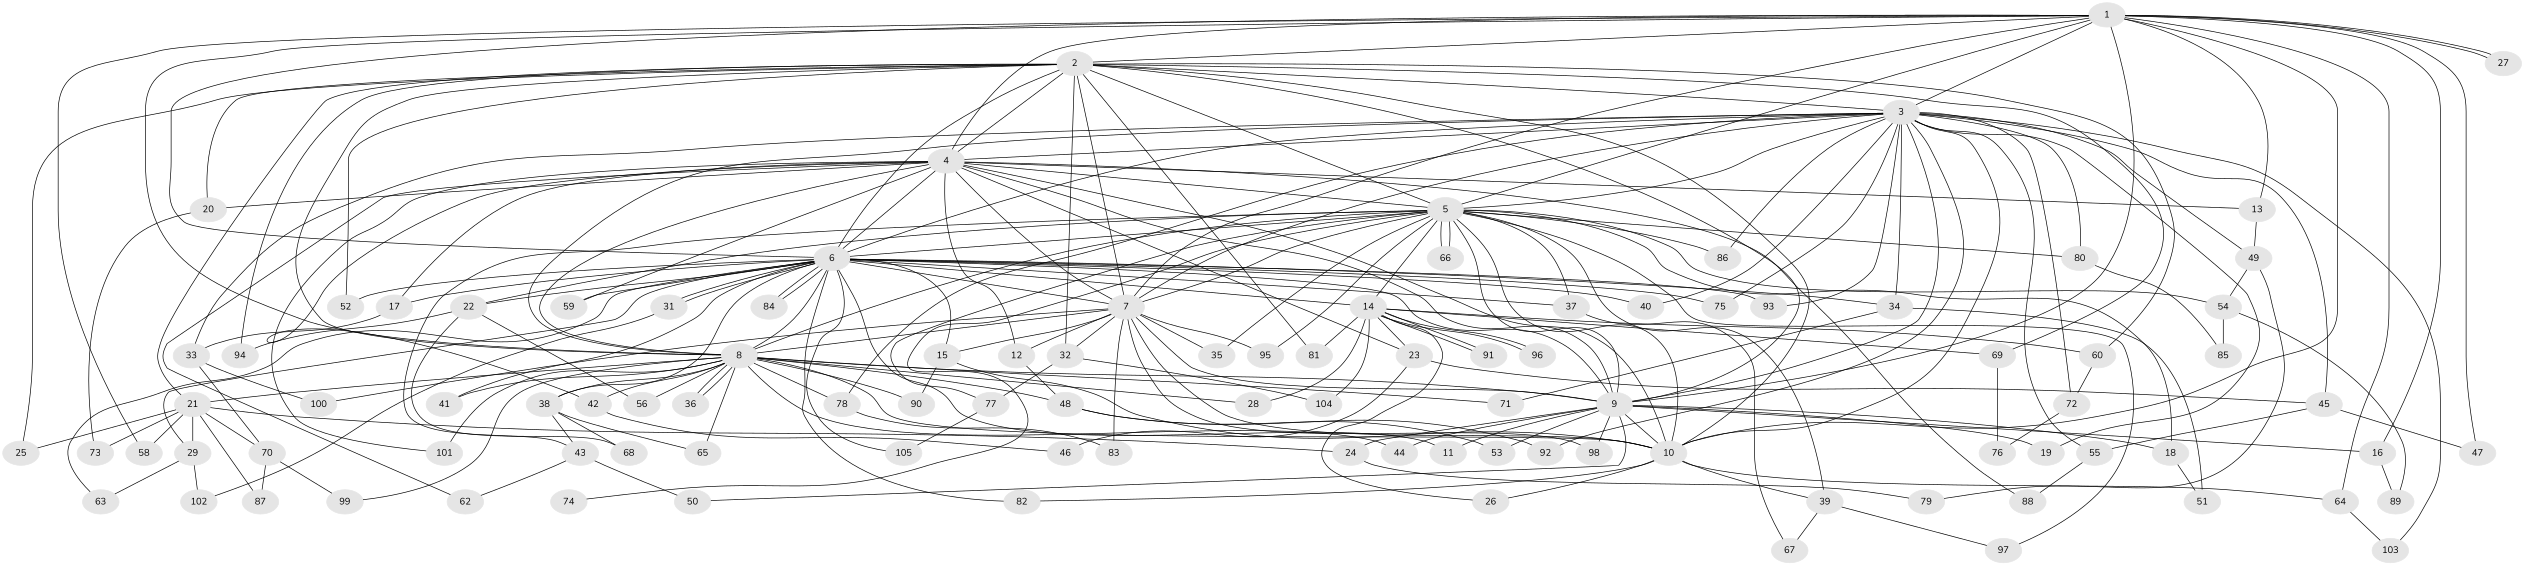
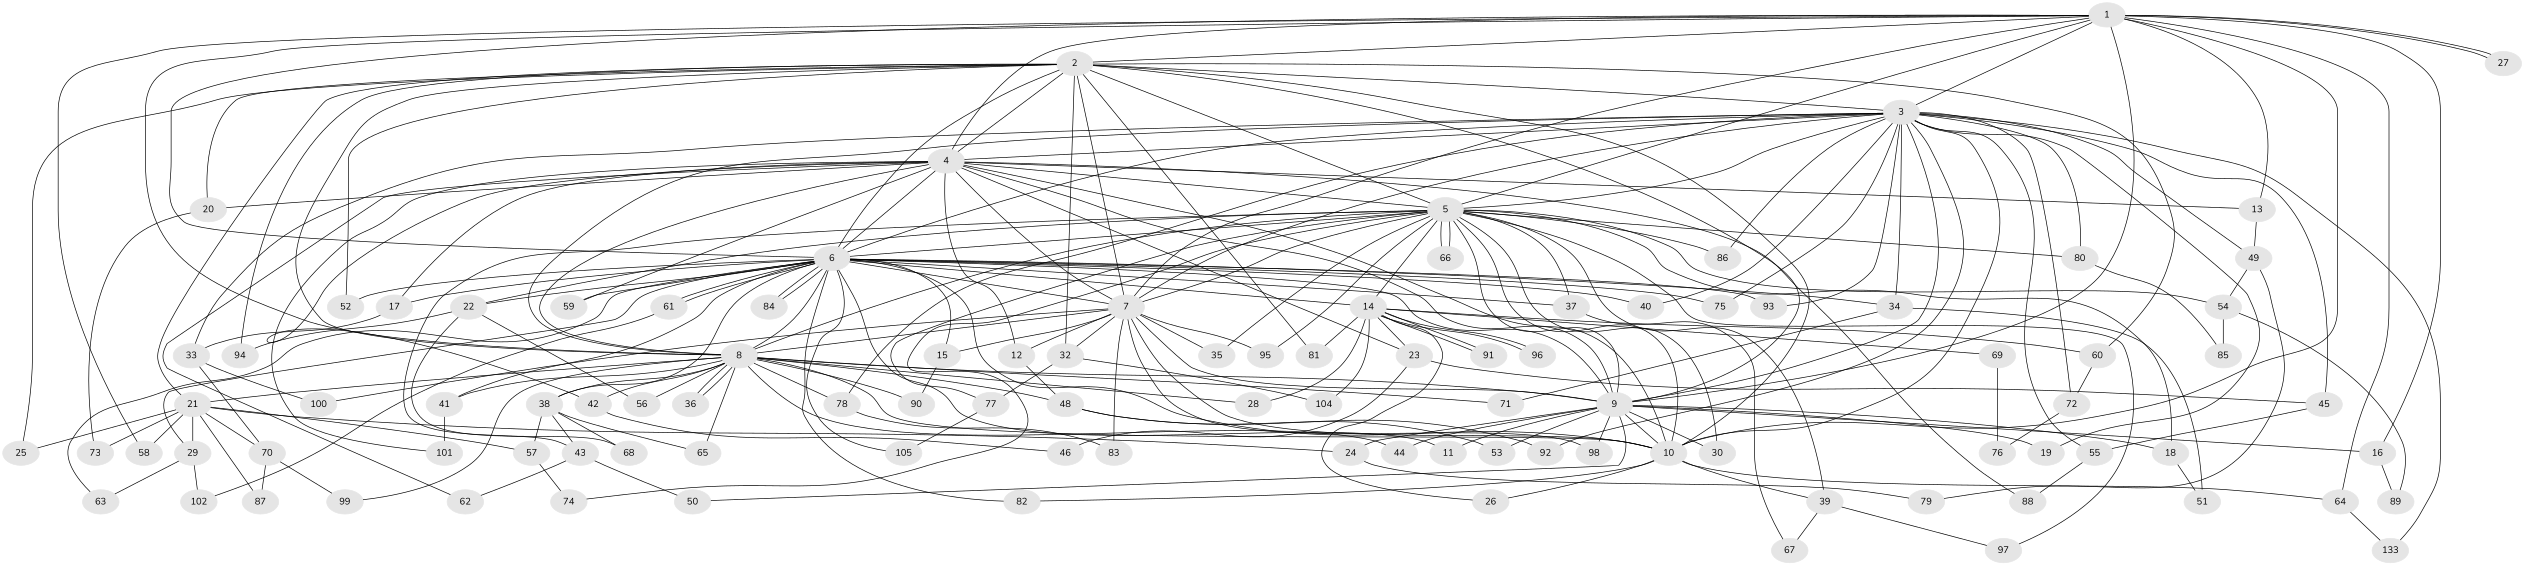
(1758, 85) -> none
(669, 307) -> (669, 307)
(503, 390) -> (444, 429)
(1126, 410) -> (1177, 413)
none -> (532, 453)
none -> (1717, 453)
(2478, 453) -> none
(2390, 551) -> (2390, 551)
